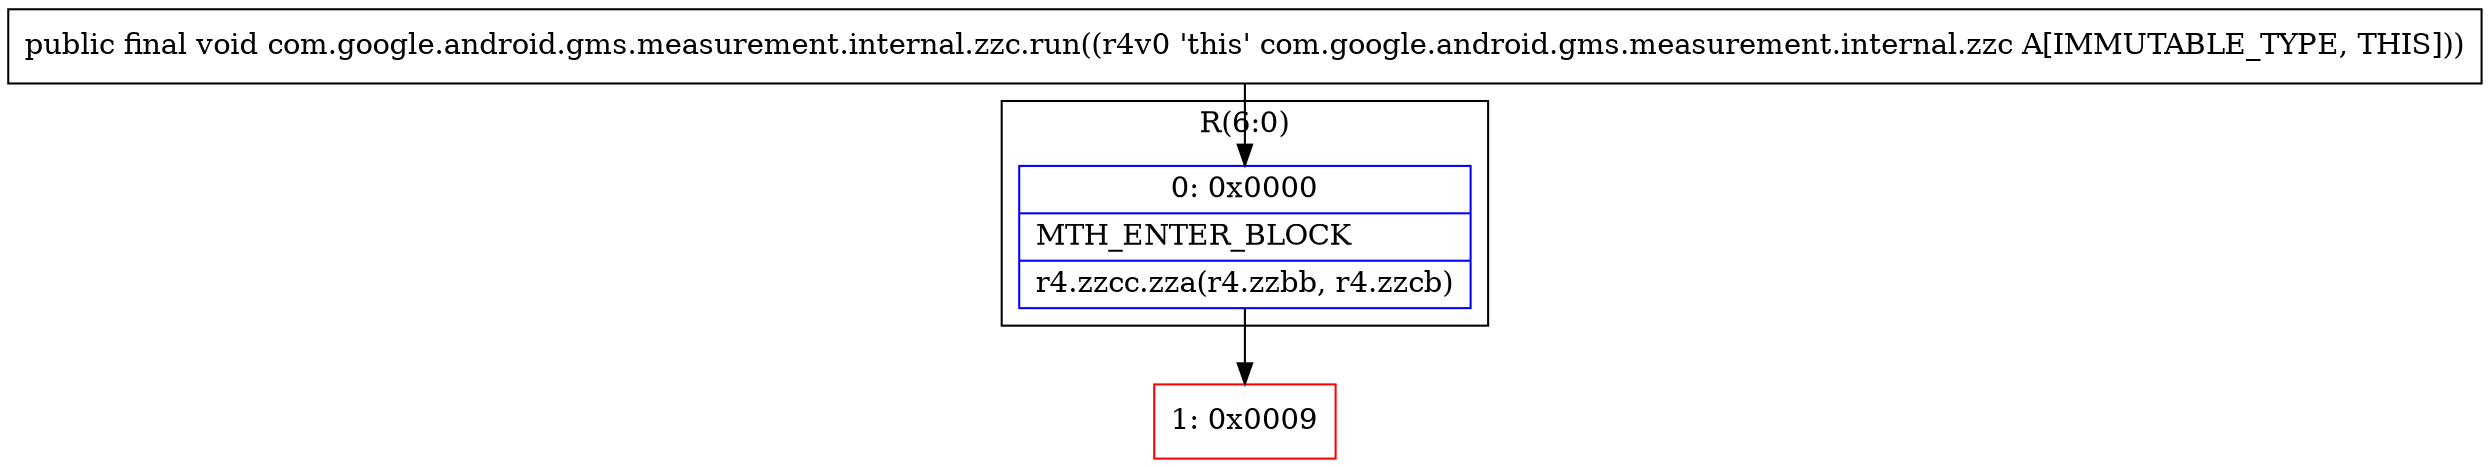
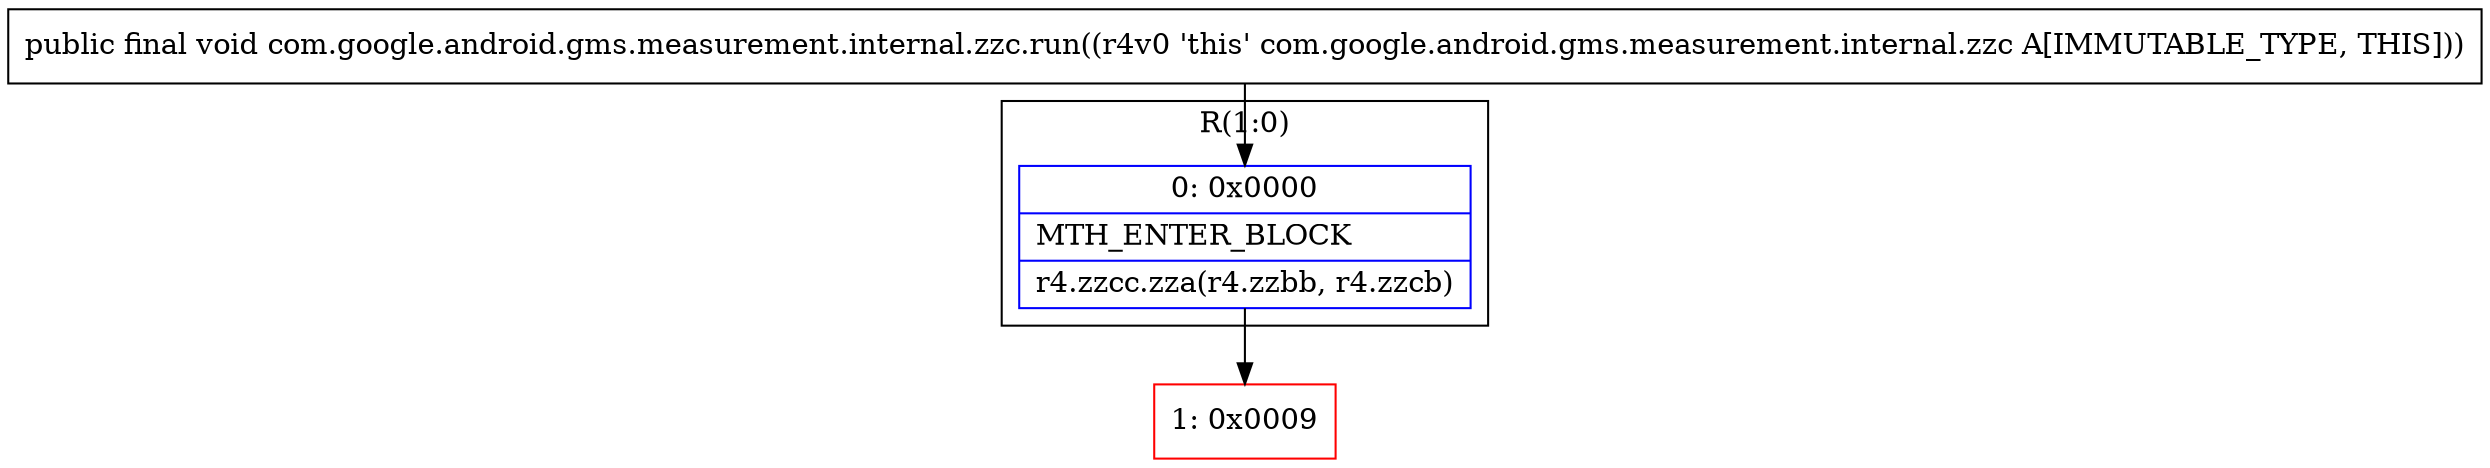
(1245, 125) -> (1245, 125)
